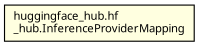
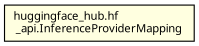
(99, 23) -> (99, 23)
